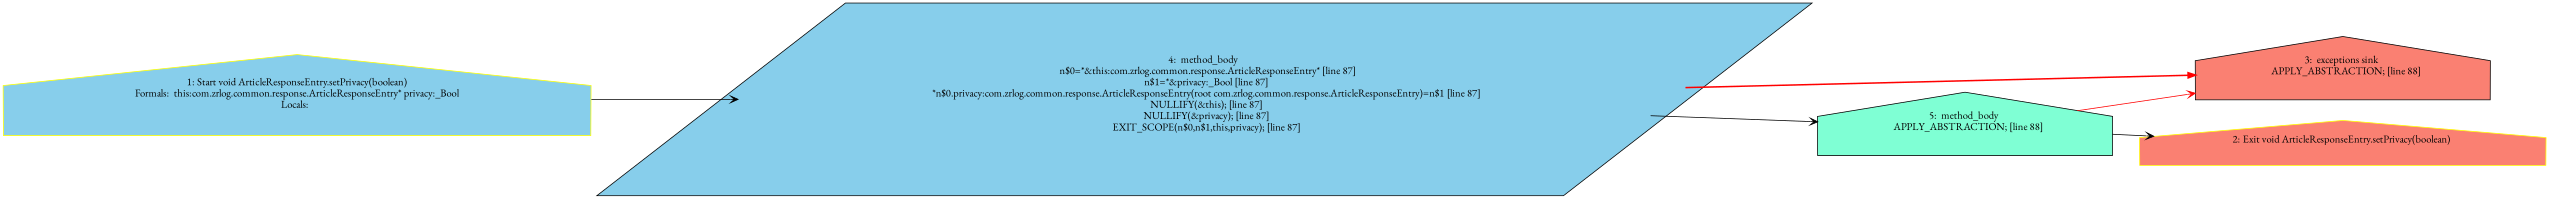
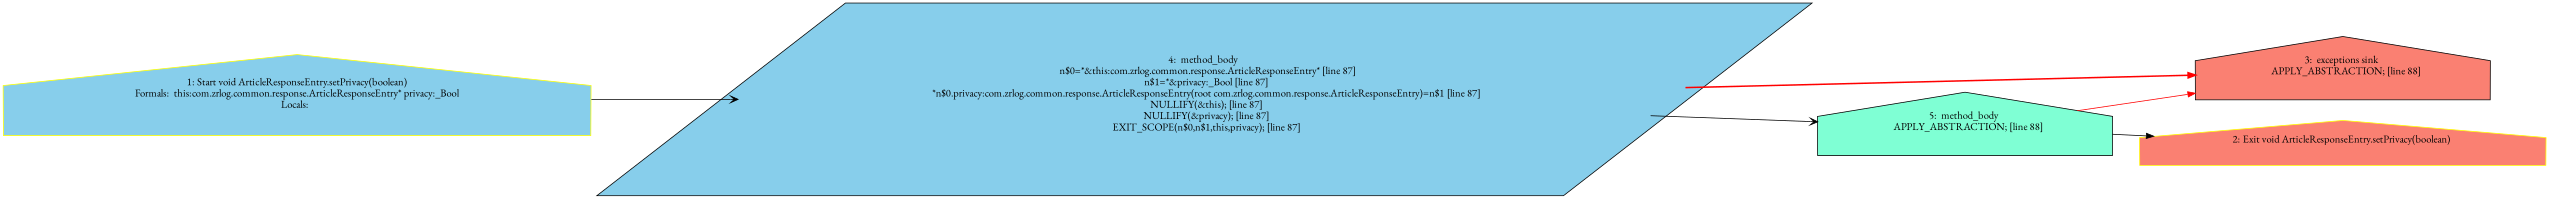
(2132, 103) -> (2132, 103)
(2129, 135) -> (2129, 135)
